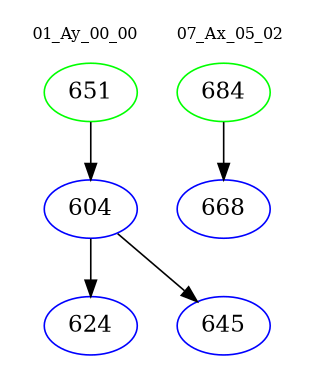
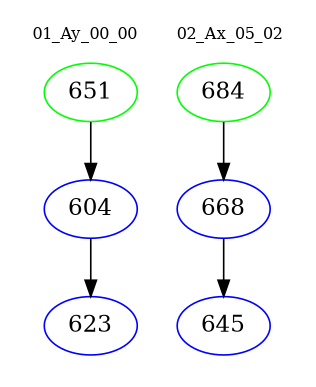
(230, 35) -> (230, 35)
(139, 252) -> (224, 259)
(91, 326) -> (91, 326)
